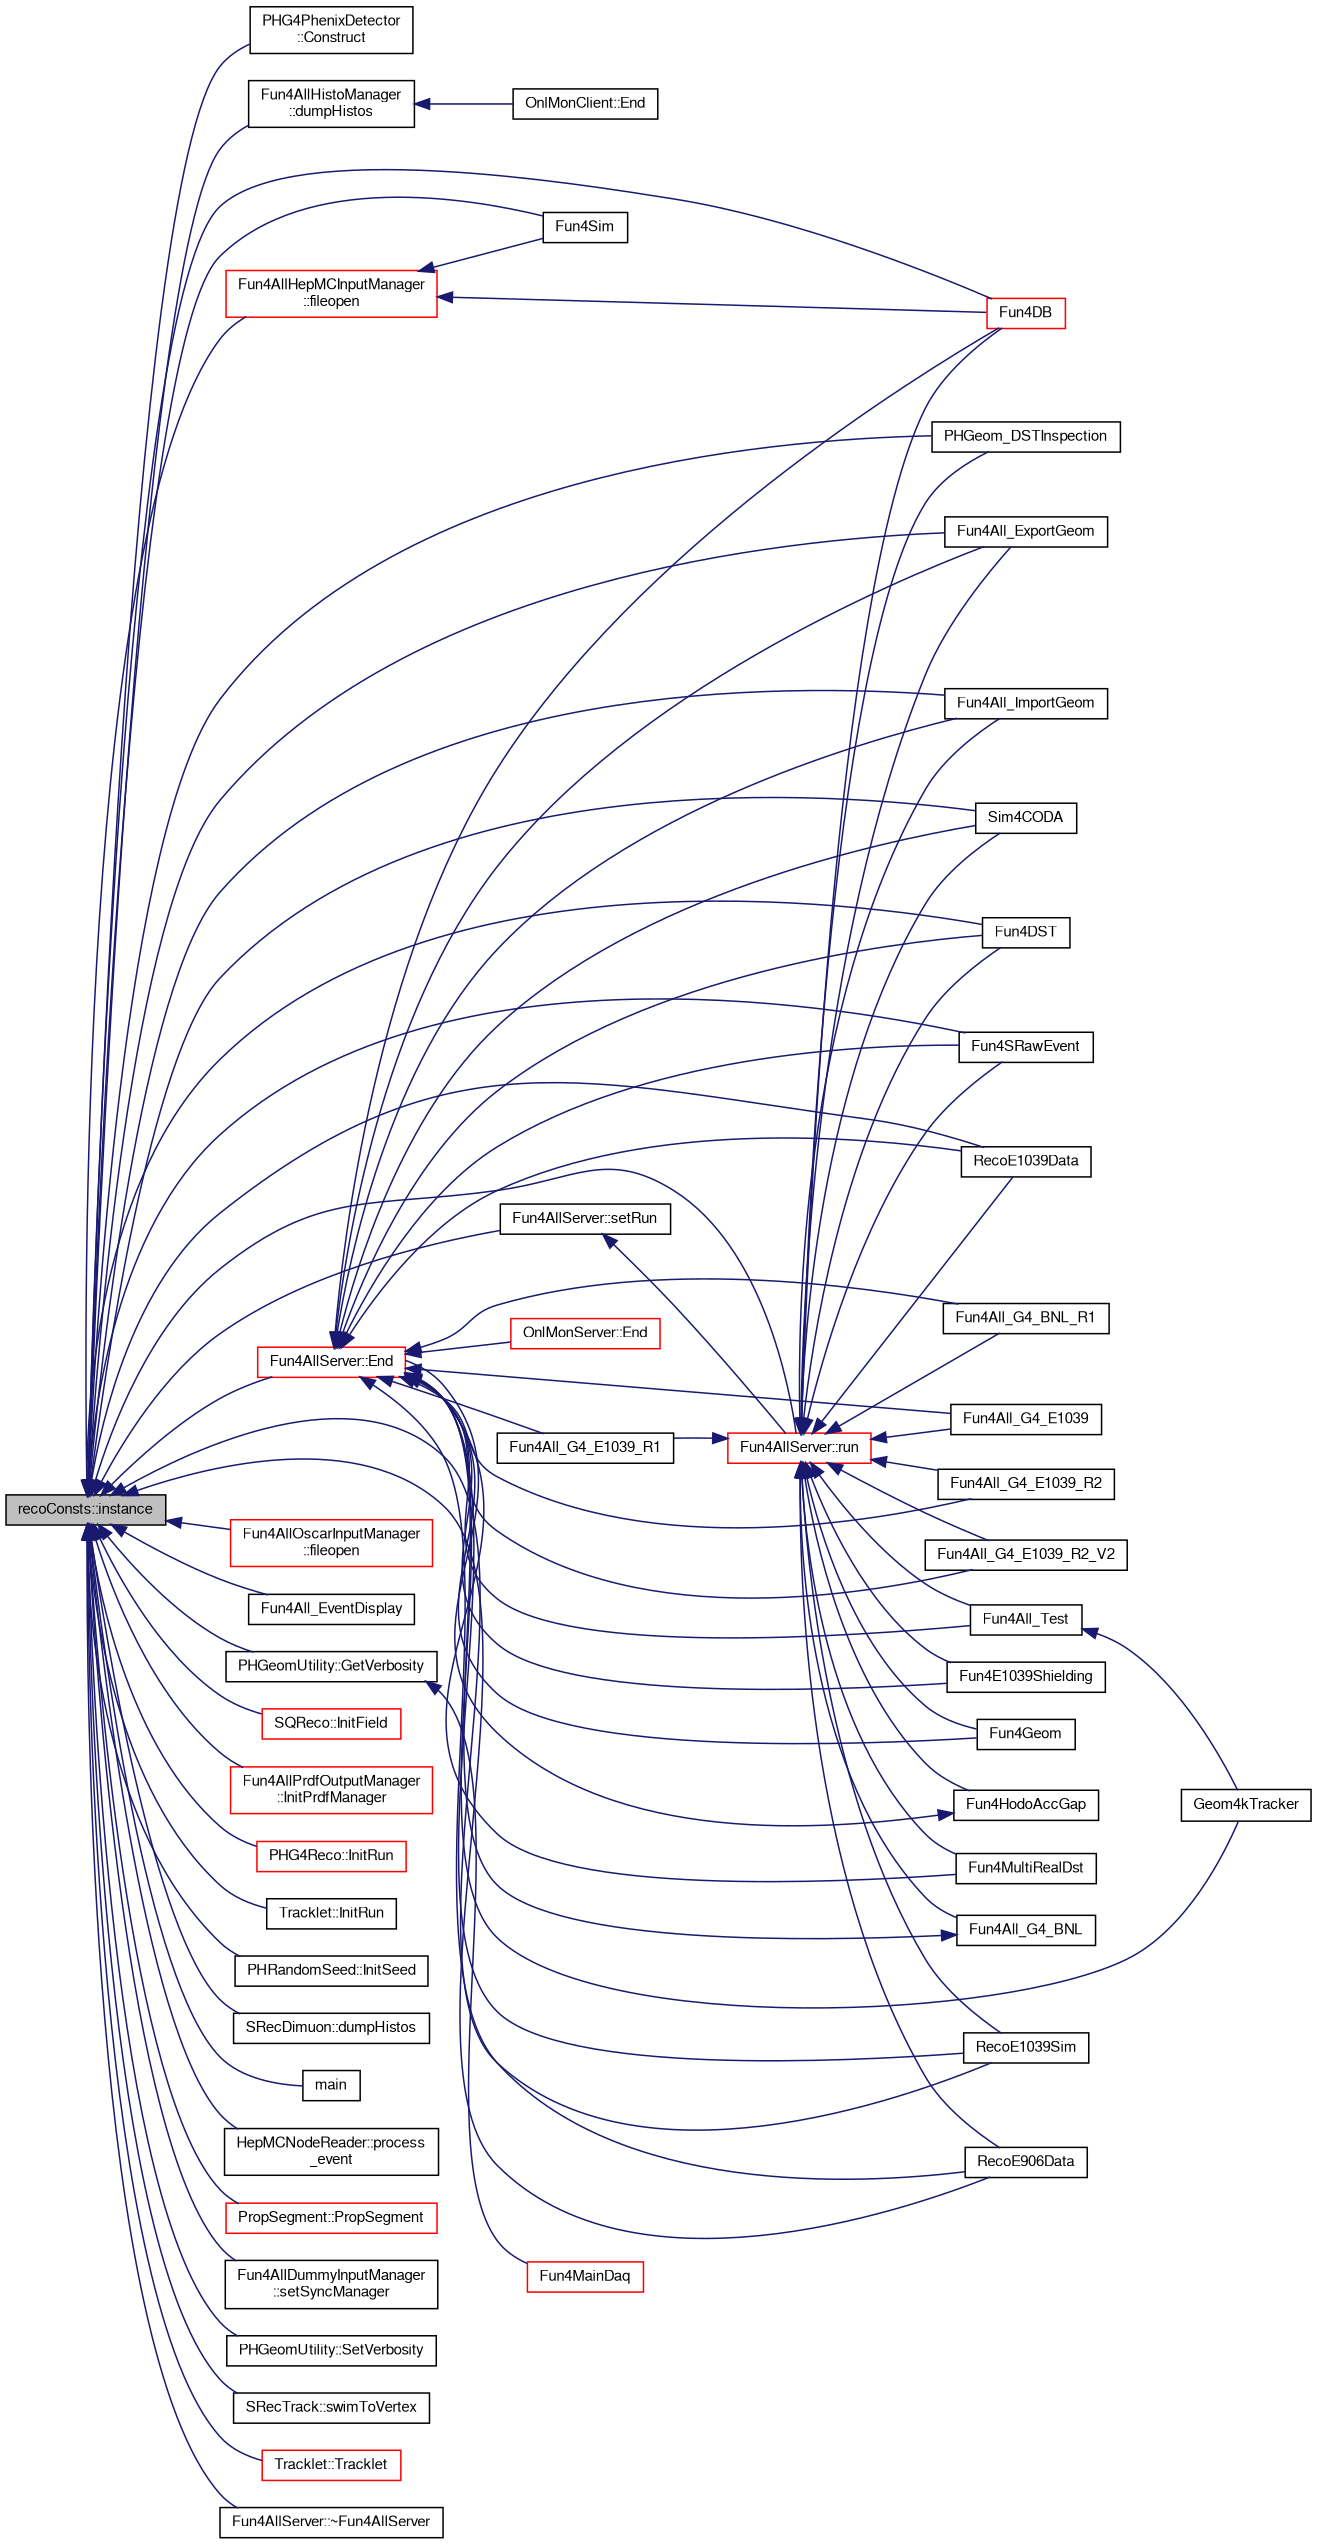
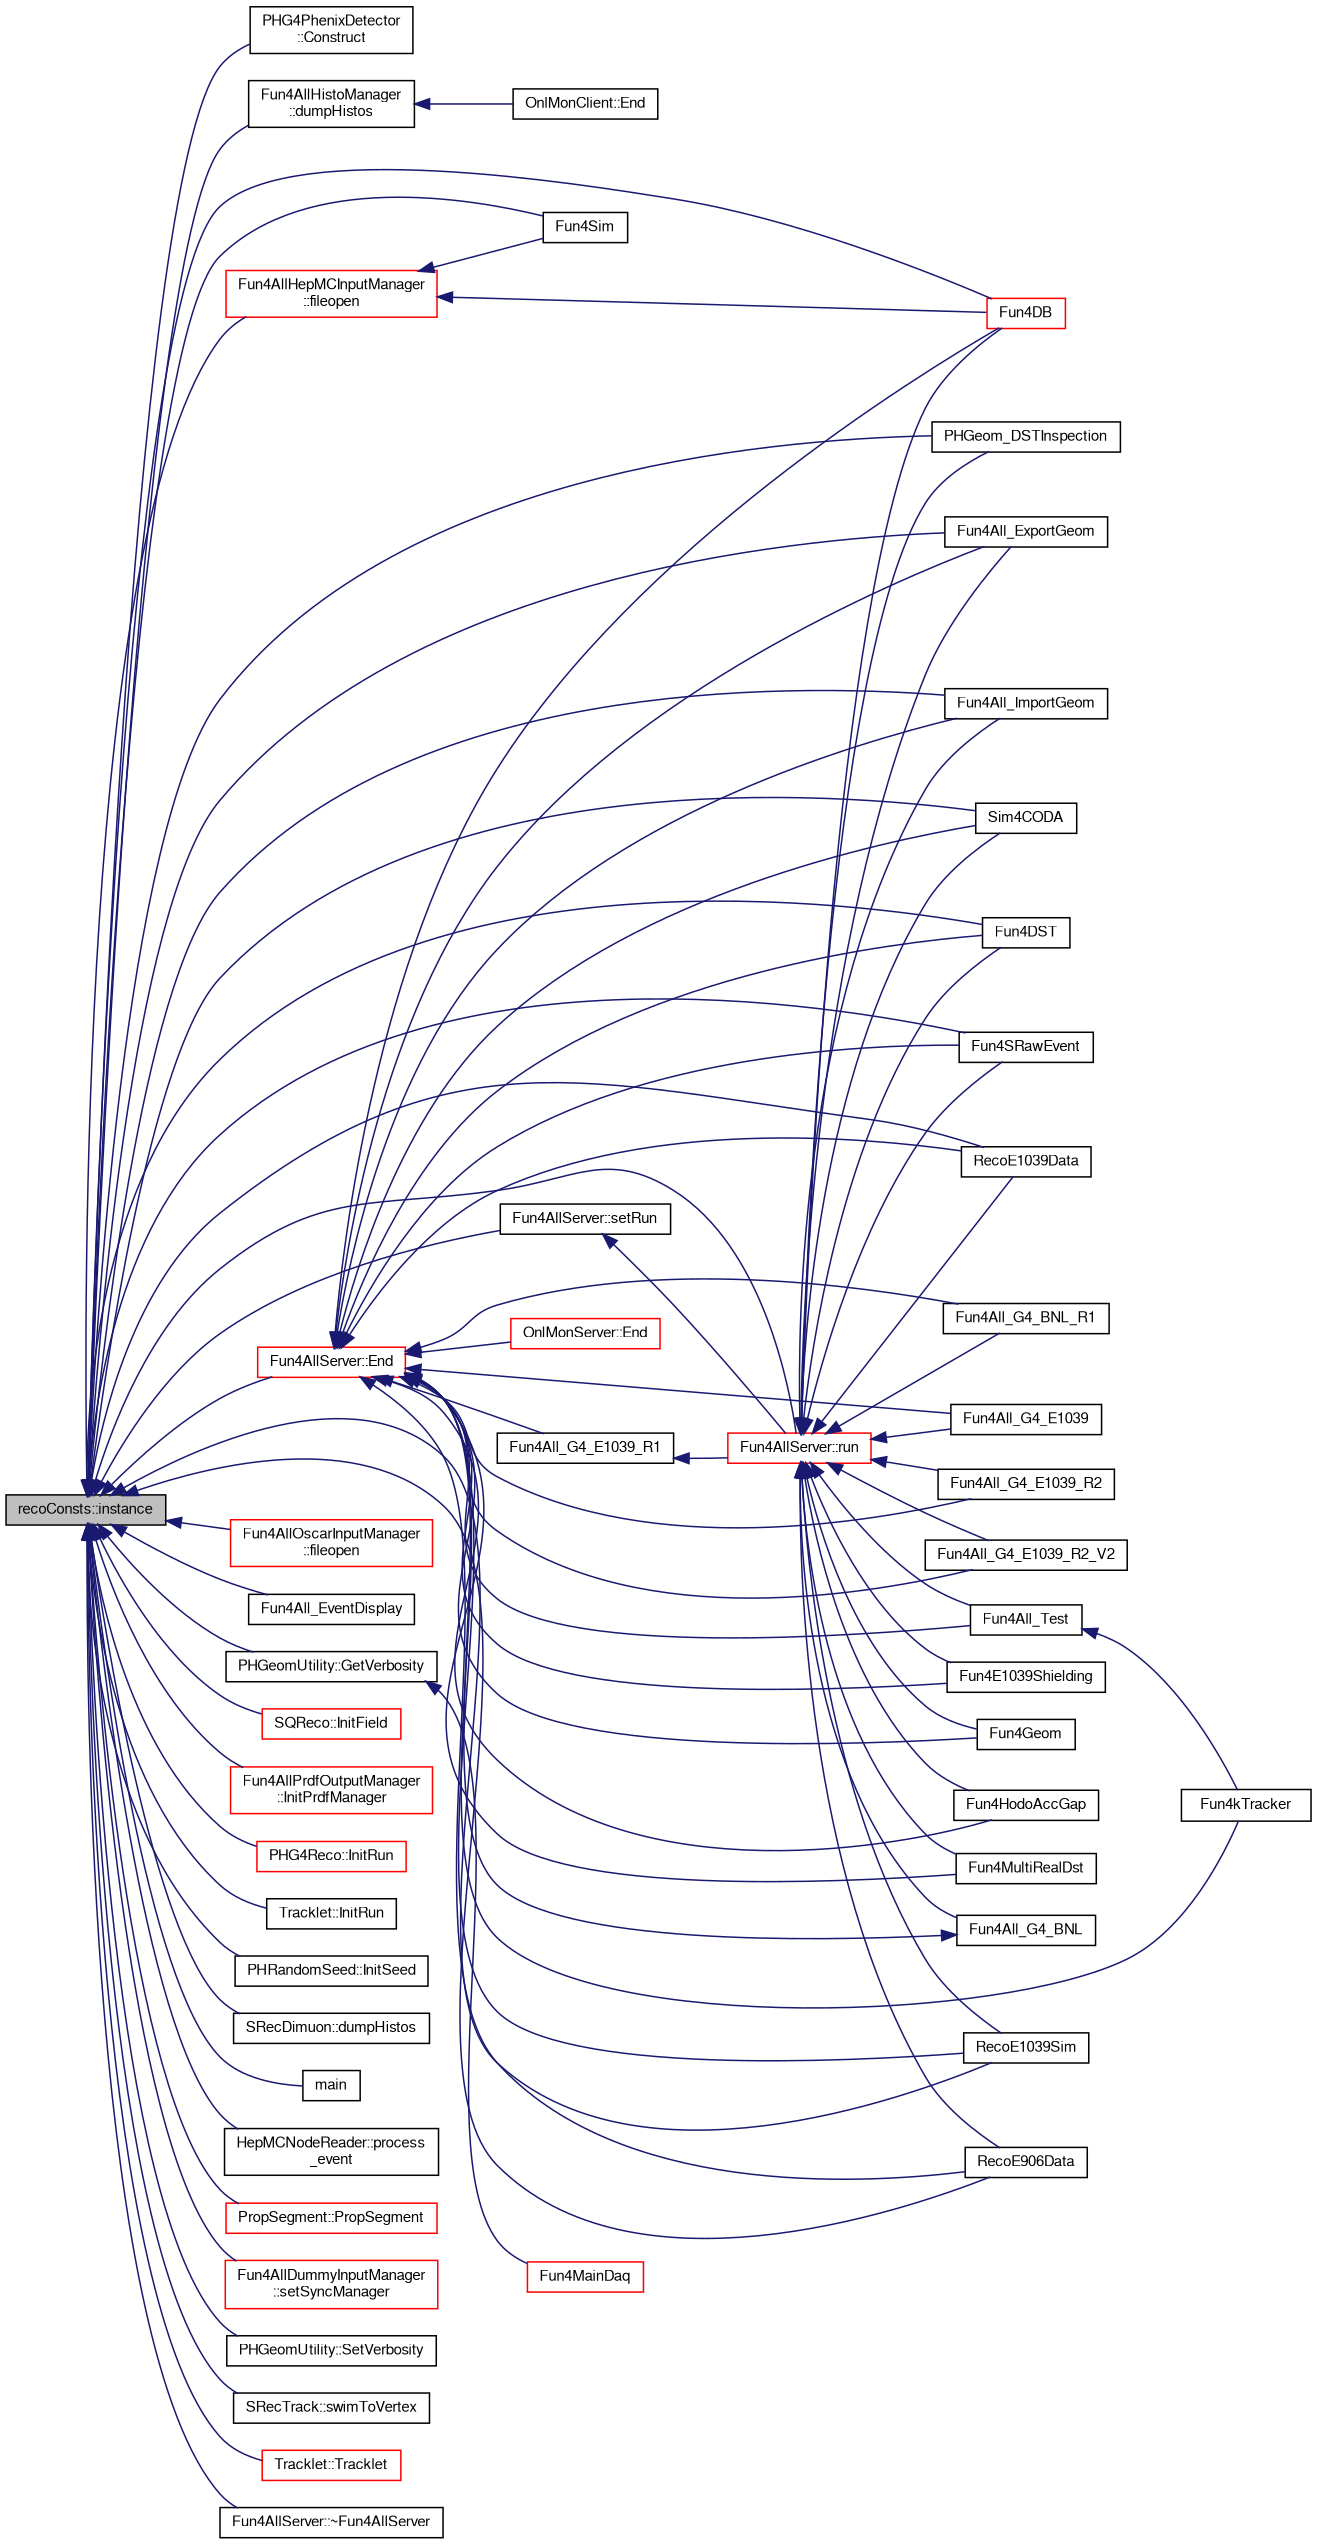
(693, 1438) -> (709, 1458)
(516, 1748) -> (531, 1785)
(1246, 1805) -> (1246, 1805)
(332, 2285) -> (332, 2285)
